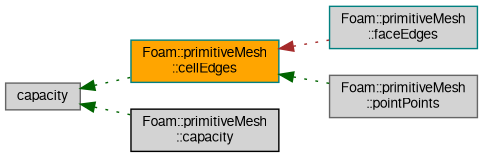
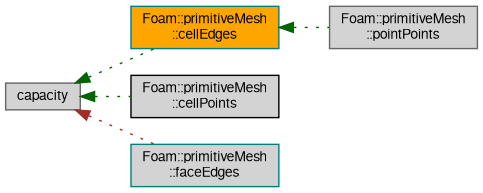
(311, 43) -> (122, 130)
(205, 130) -> (205, 96)
